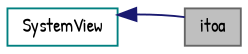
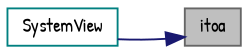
(161, 15) -> (142, 40)
